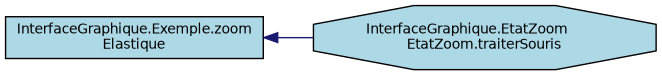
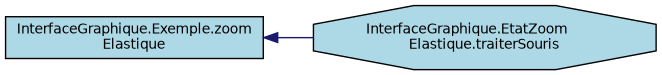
(485, 38) -> (485, 38)
